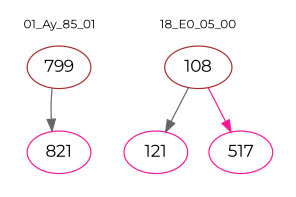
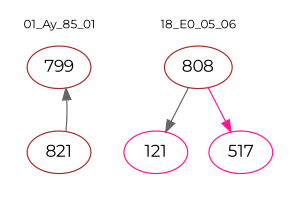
(198, 25) -> (198, 25)
(198, 67) -> (198, 67)
(51, 104) -> (67, 116)
(59, 152) -> (59, 152)
